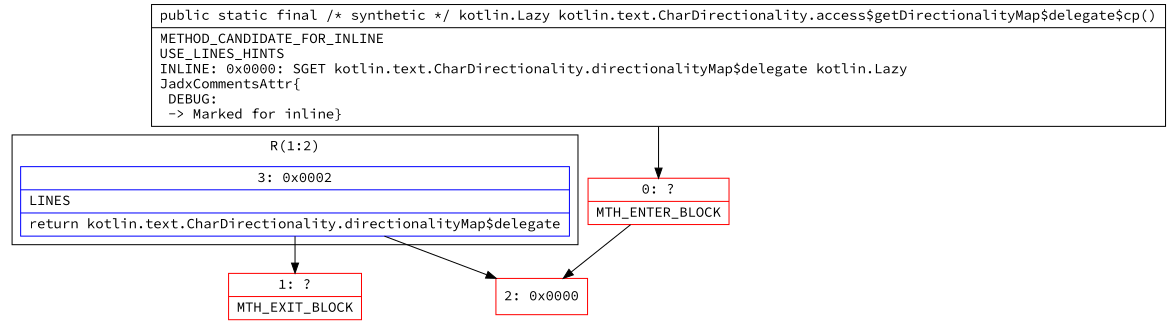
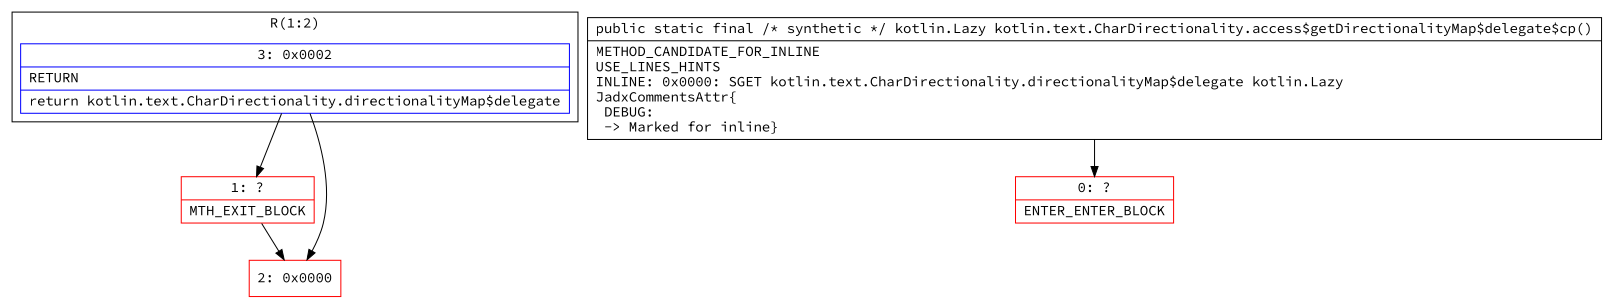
(50, 201) -> (54, 78)
(659, 212) -> (1095, 211)
(601, 248) -> (270, 237)
